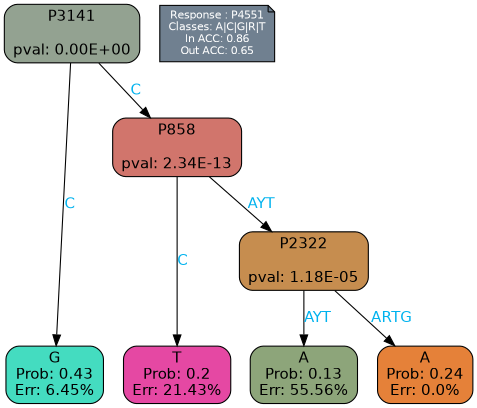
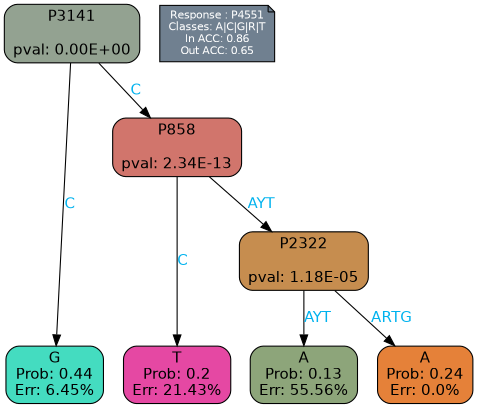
(55, 375) -> (55, 375)
